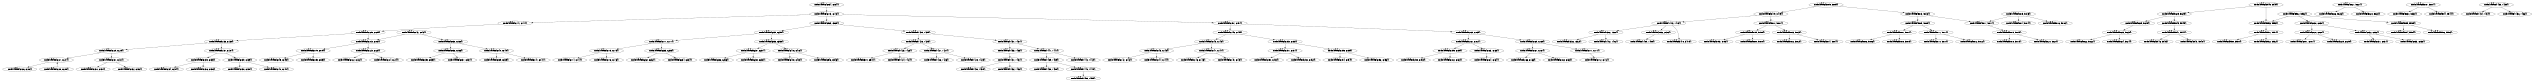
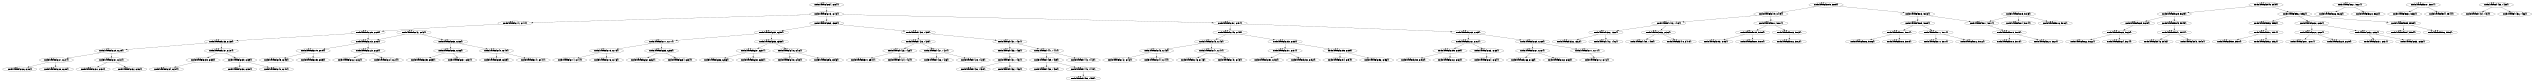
(2266, 13) -> (2280, 9)
(1677, 31) -> (1668, 37)
(1826, 42) -> none
(57, 65) -> (56, 64)
(203, 69) -> none
